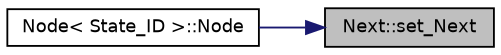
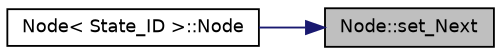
(409, 28) -> (409, 28)
